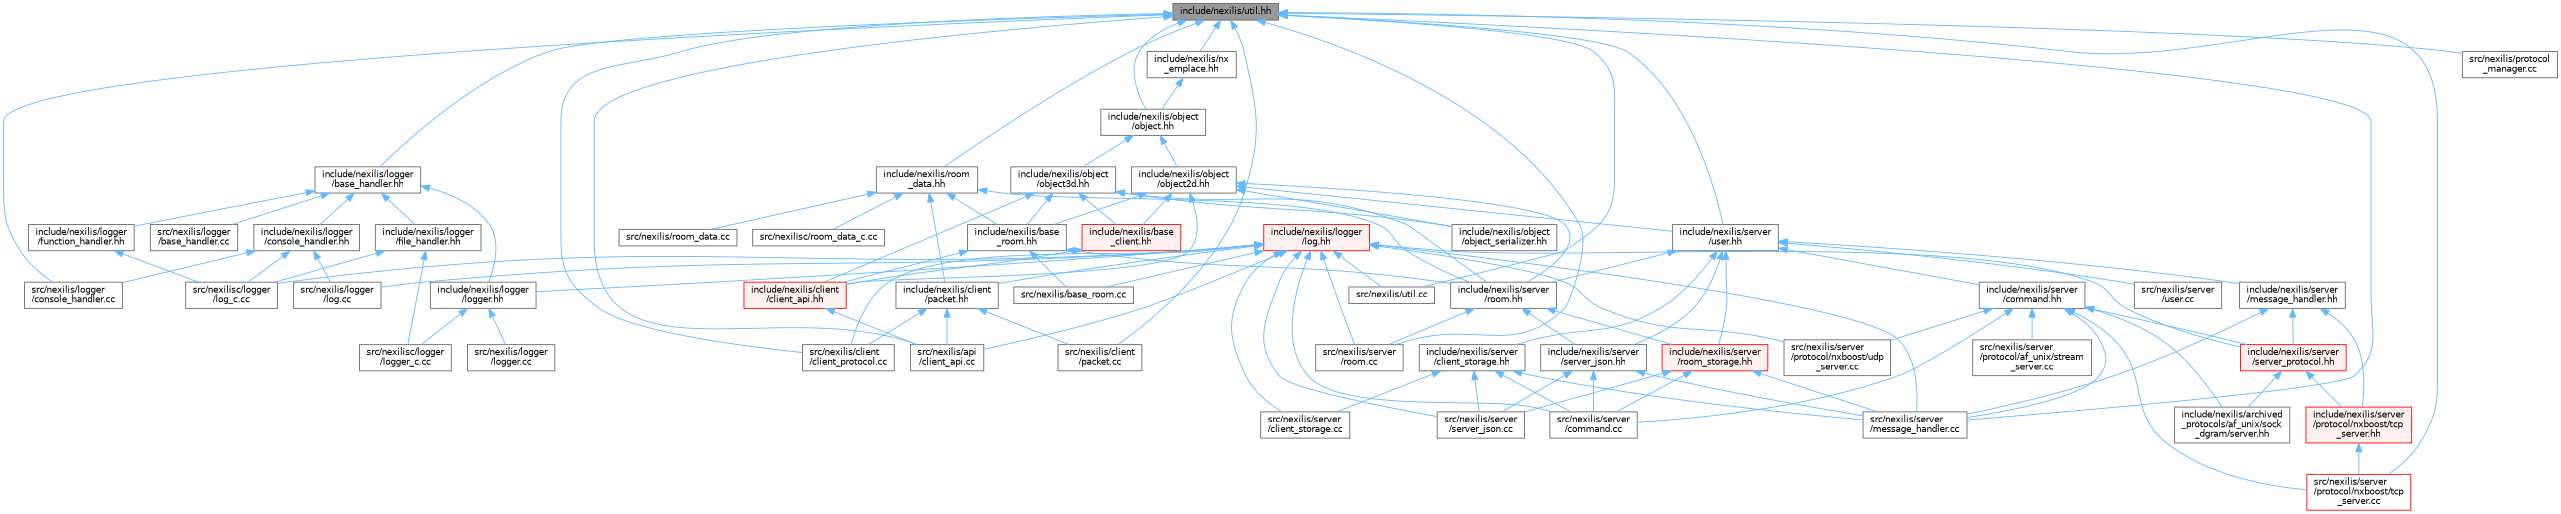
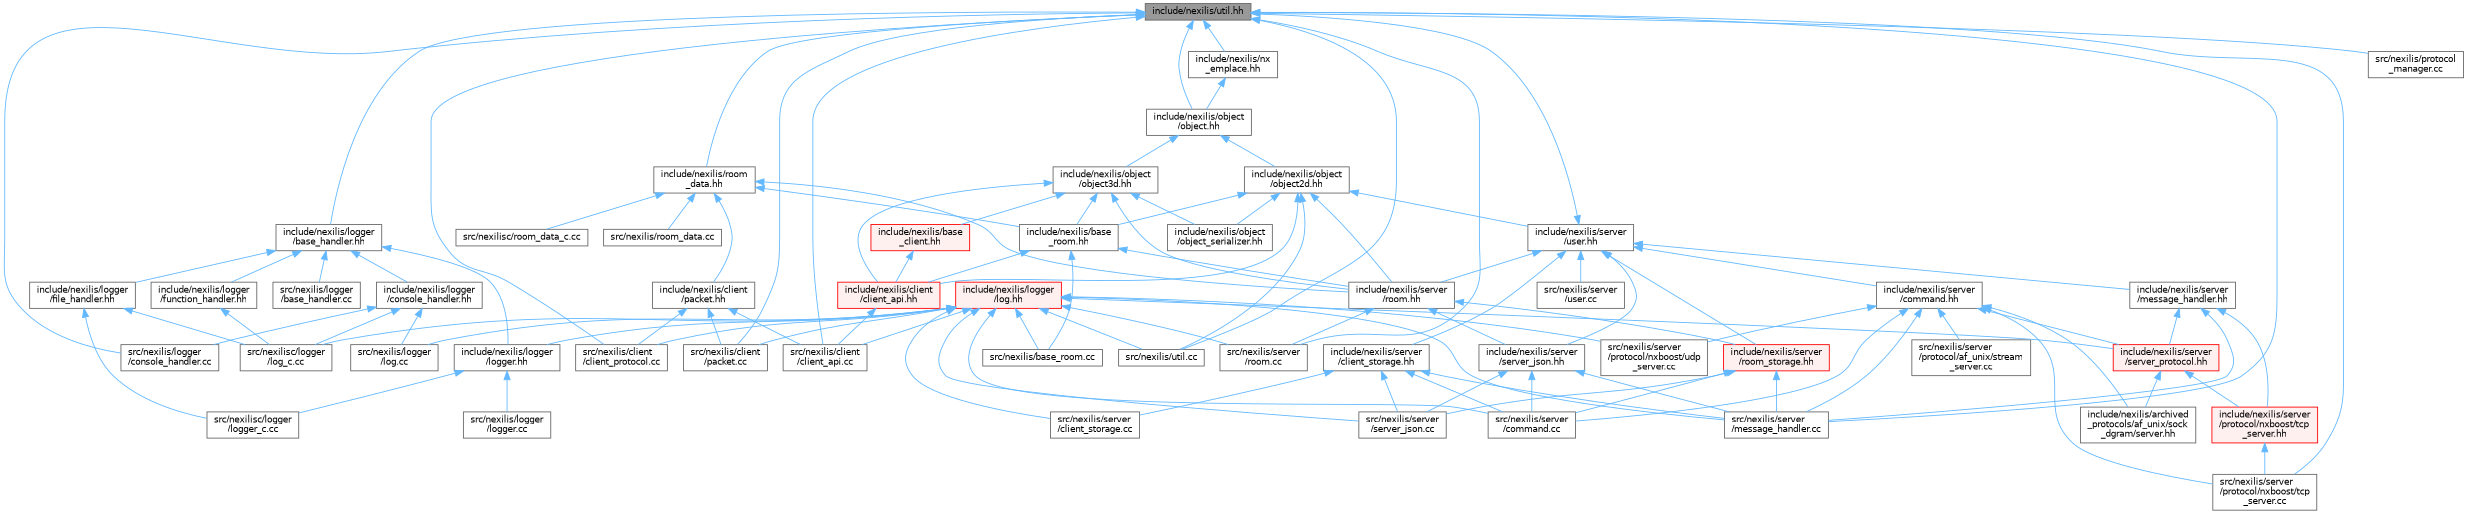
(1586, 41) -> (1466, 40)
(1155, 212) -> (1267, 293)
(1126, 263) -> (843, 325)
(947, 358) -> (825, 358)
(2359, 492) -> (2265, 492)
